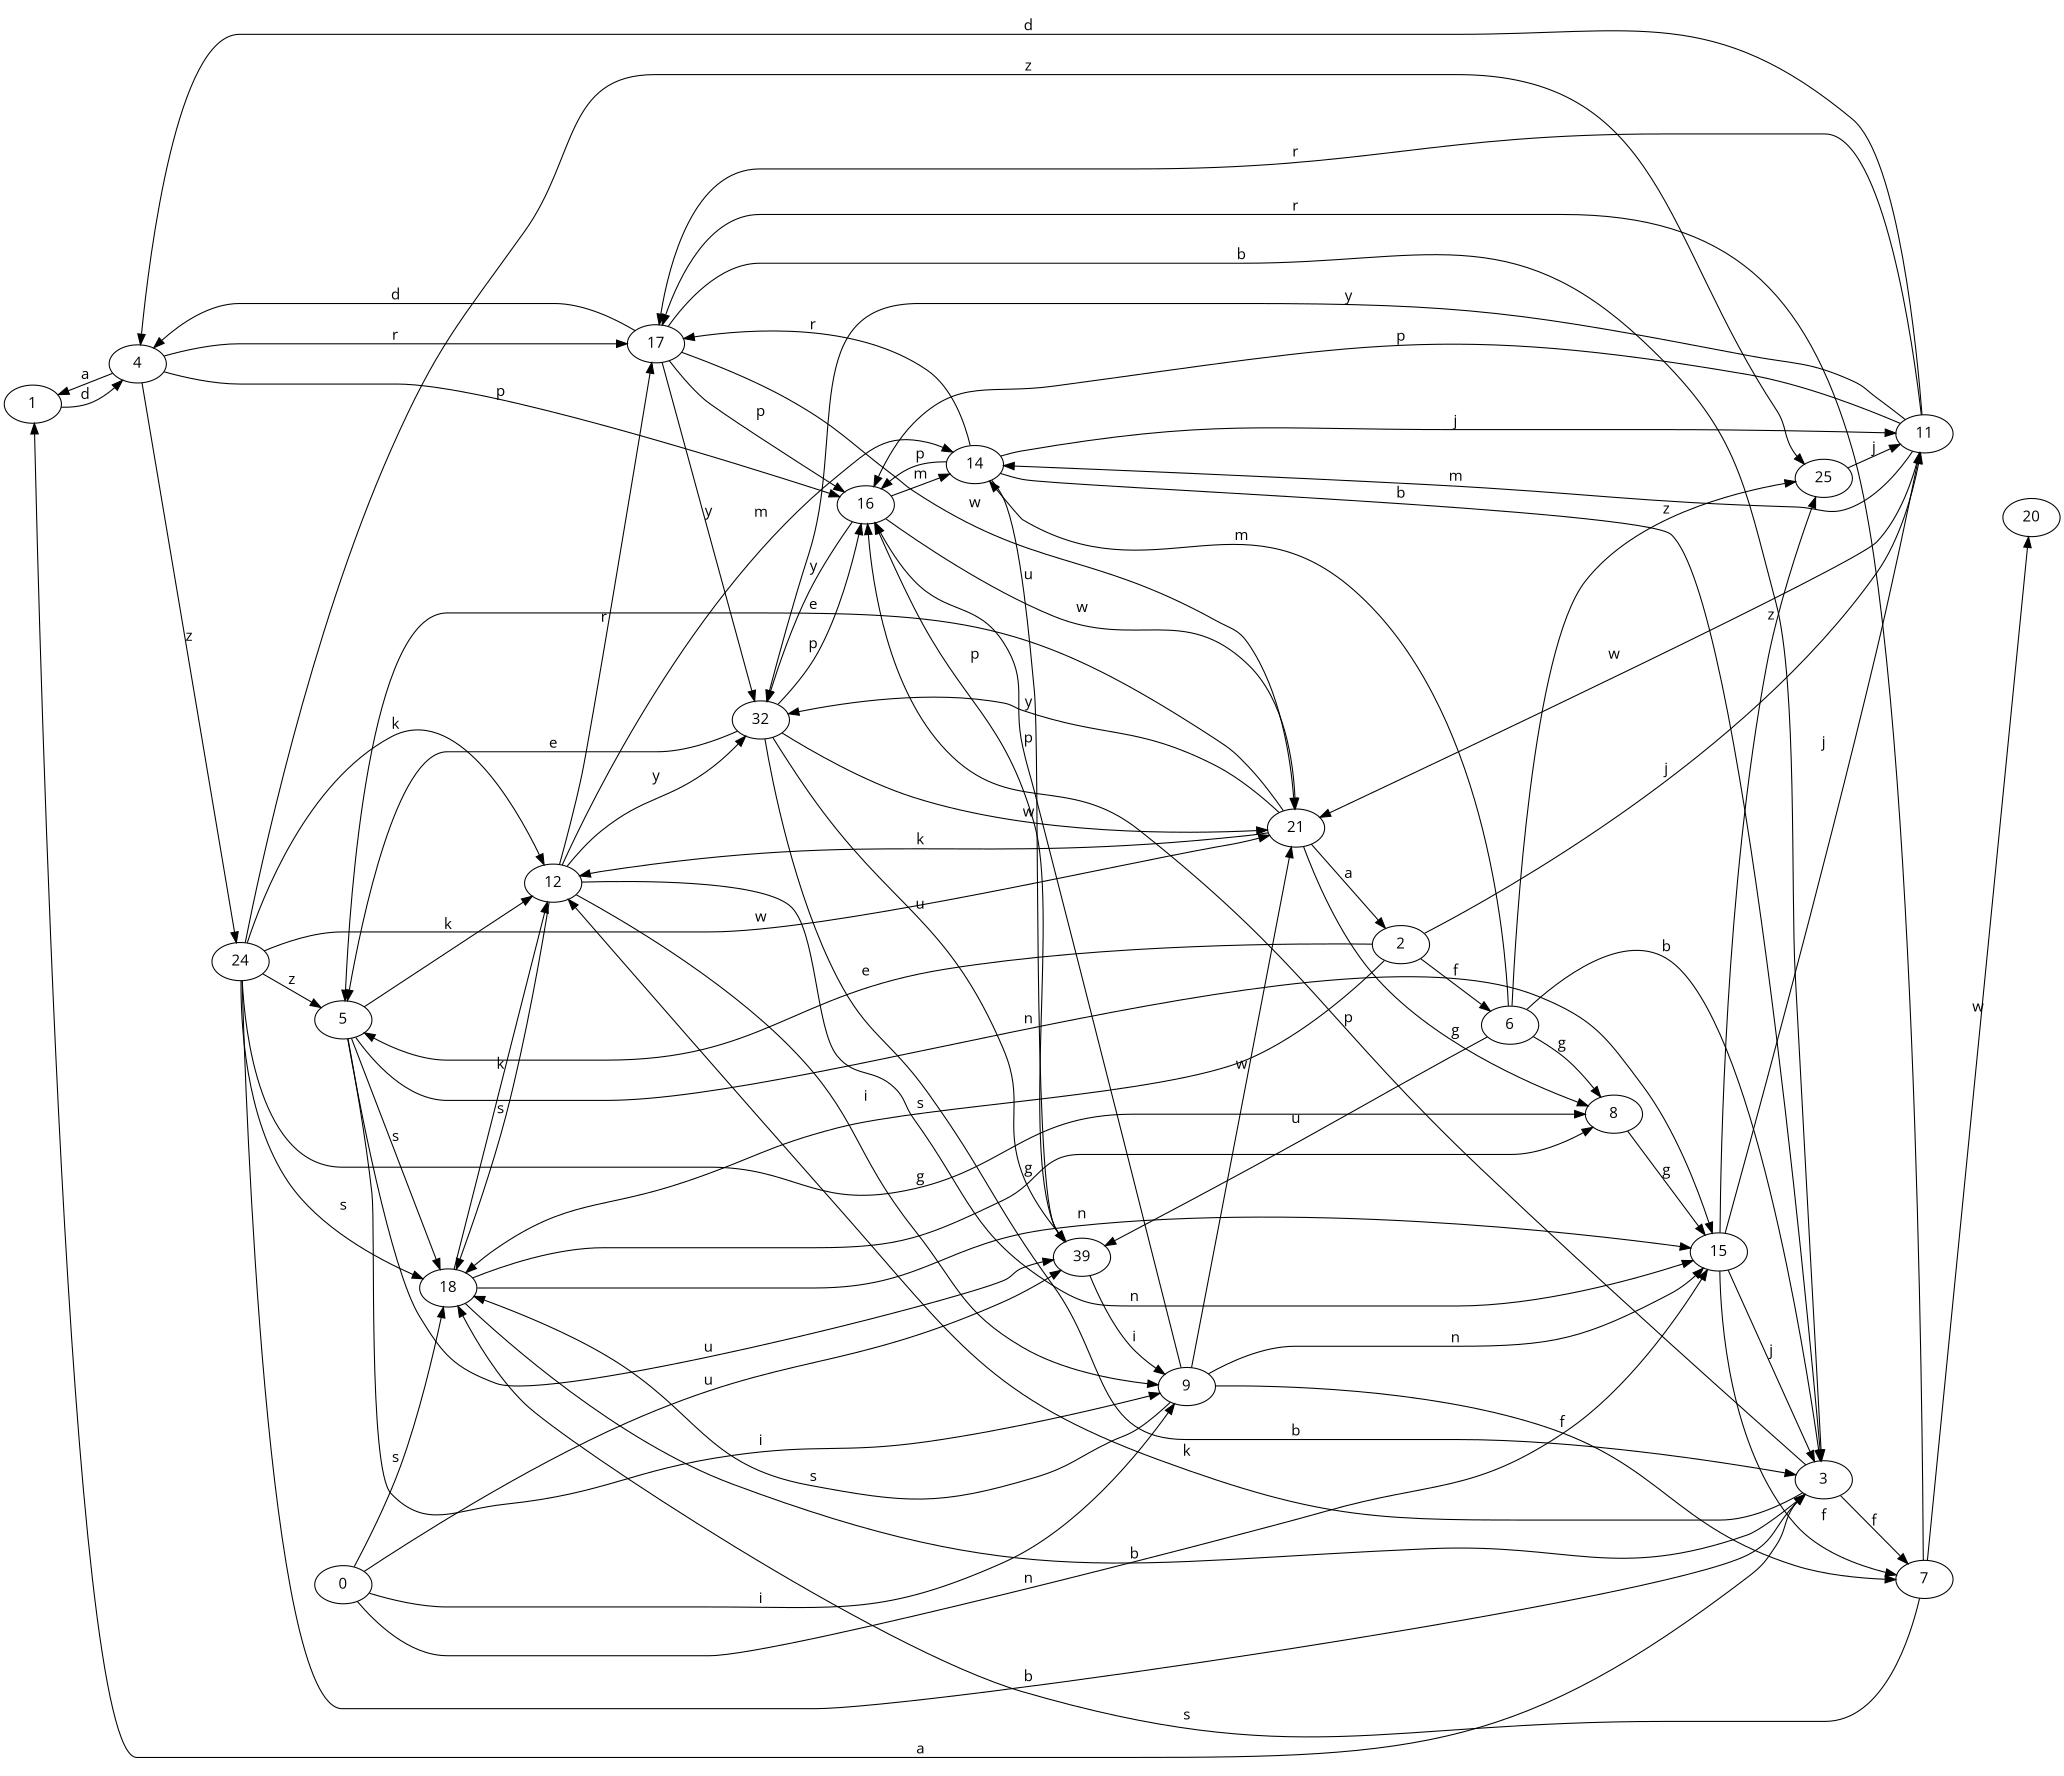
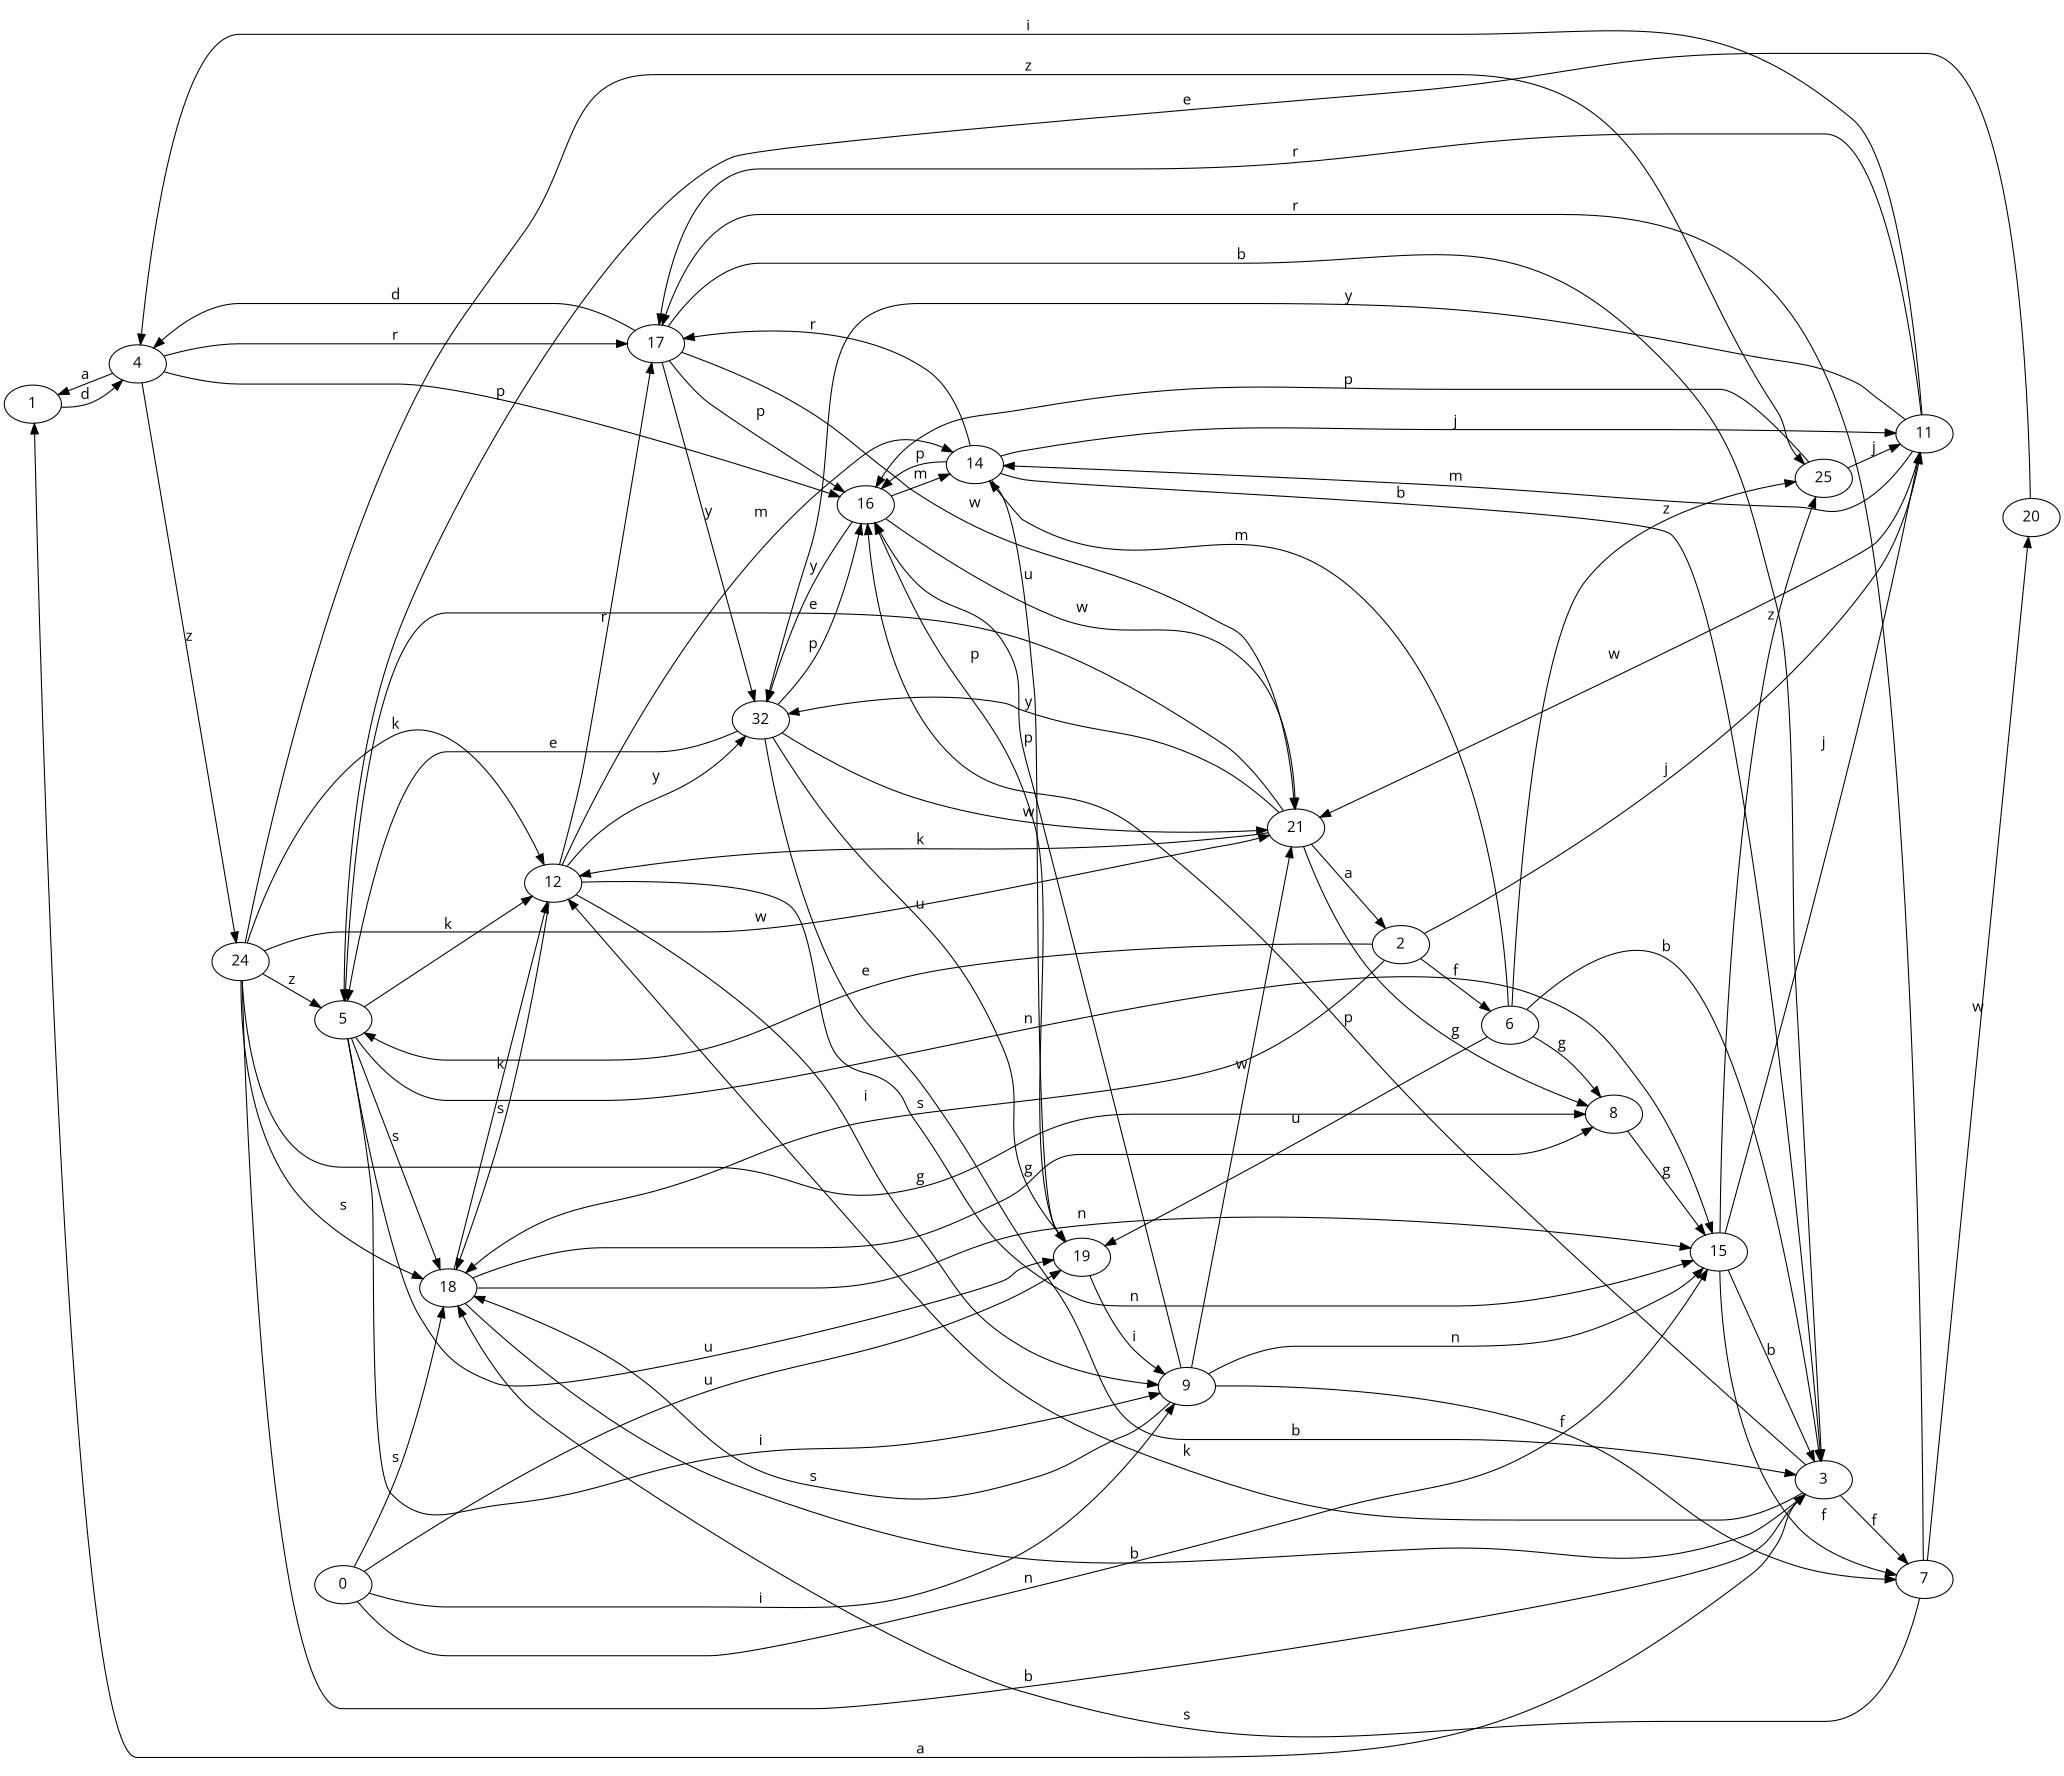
(1028, 26) -> (1028, 26)
none -> (1091, 118)
(1374, 347) -> (1347, 388)
(1082, 1257) -> (1082, 1257)
(1771, 1351) -> (1771, 1351)
